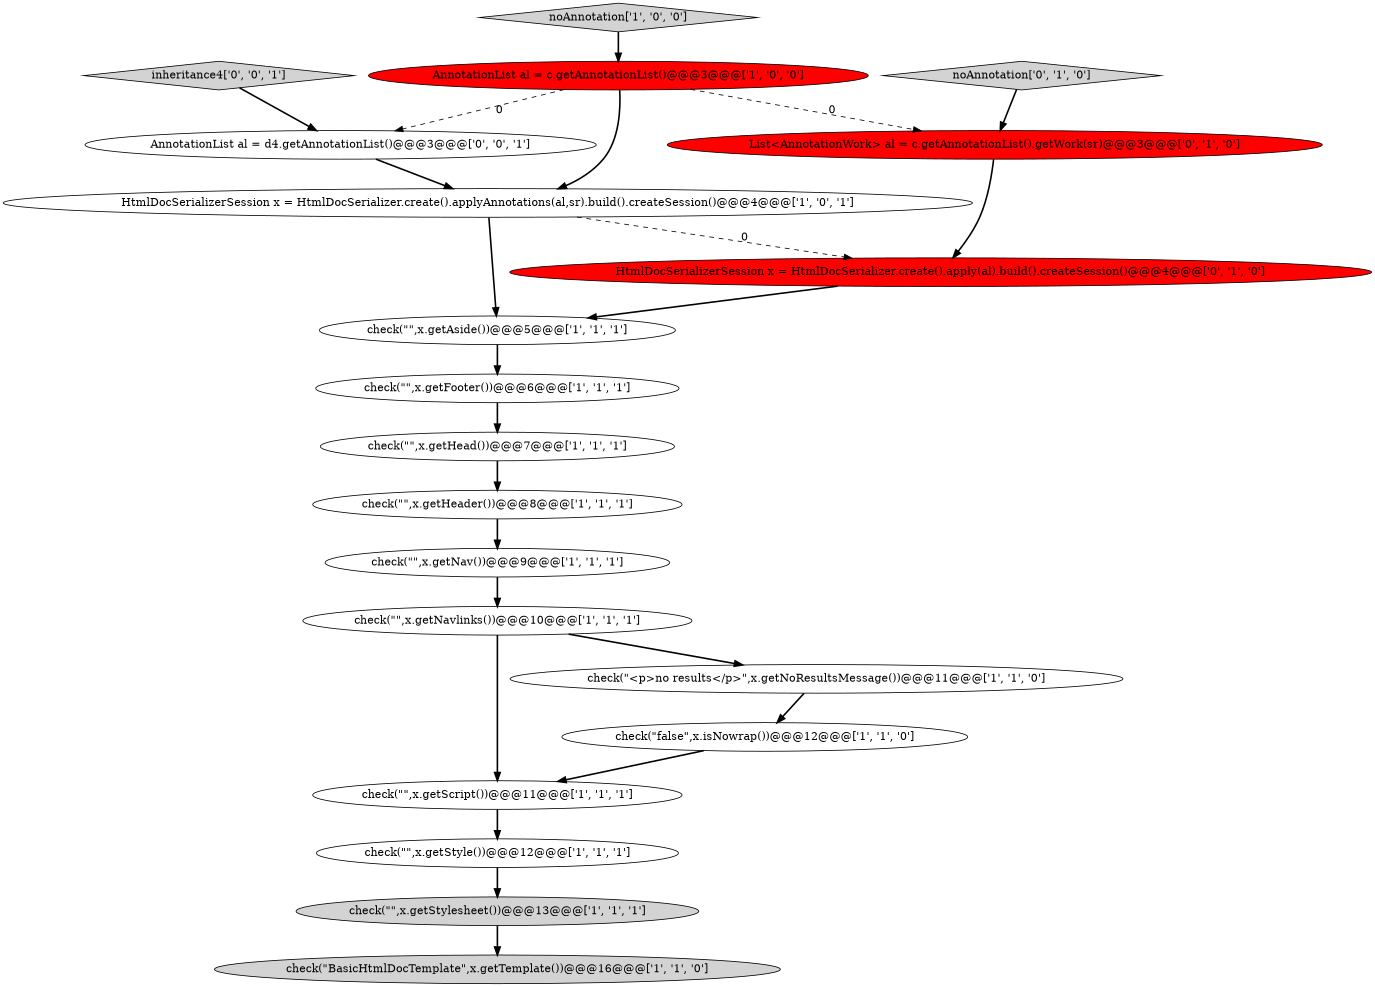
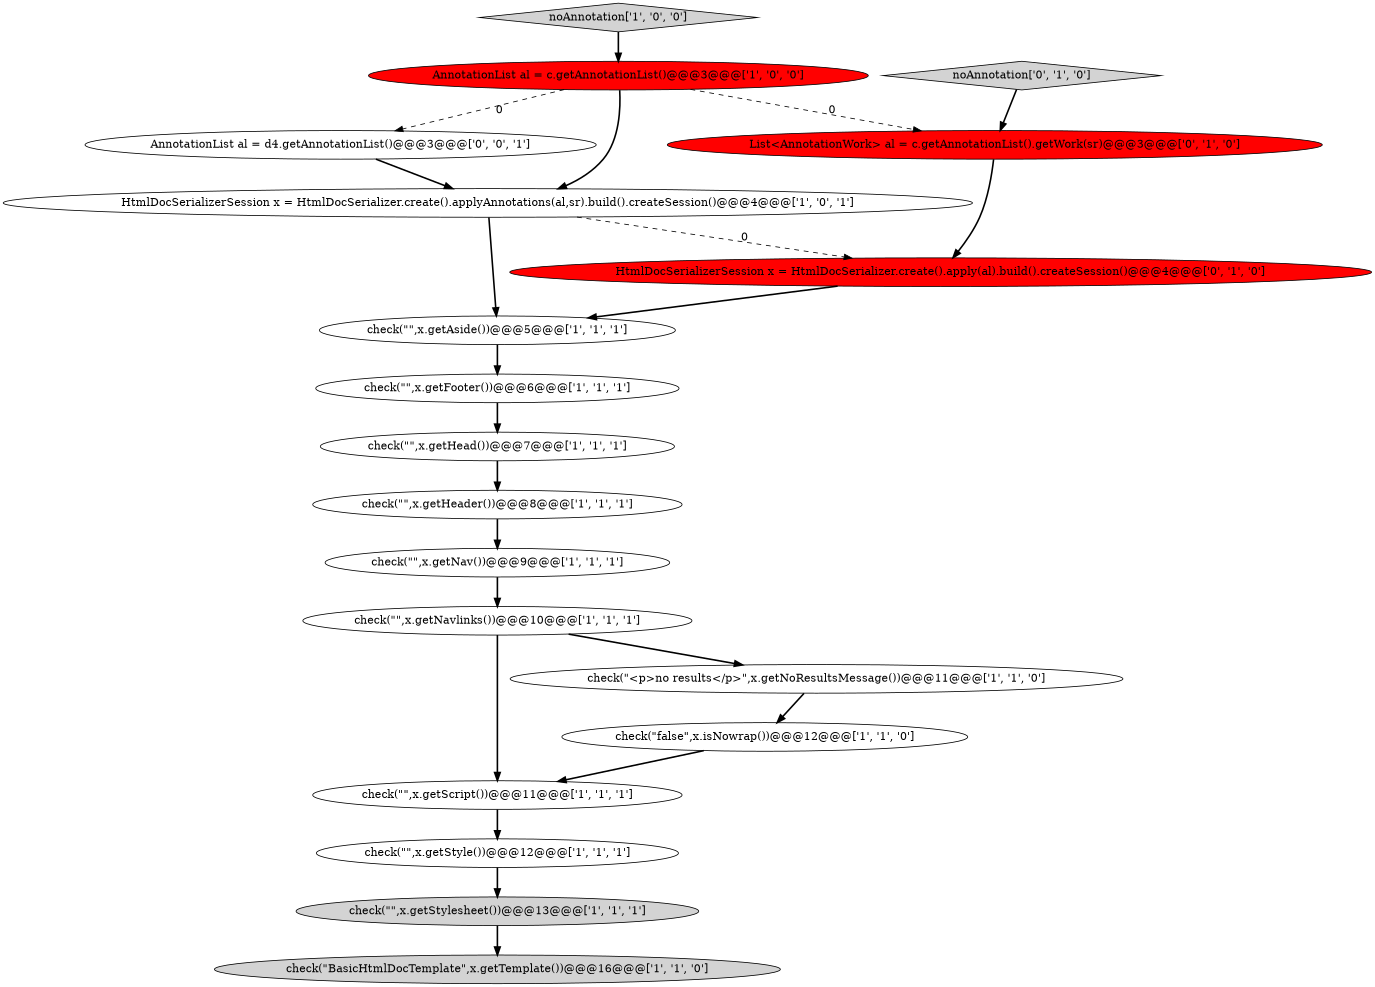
(219, 76) -> none
